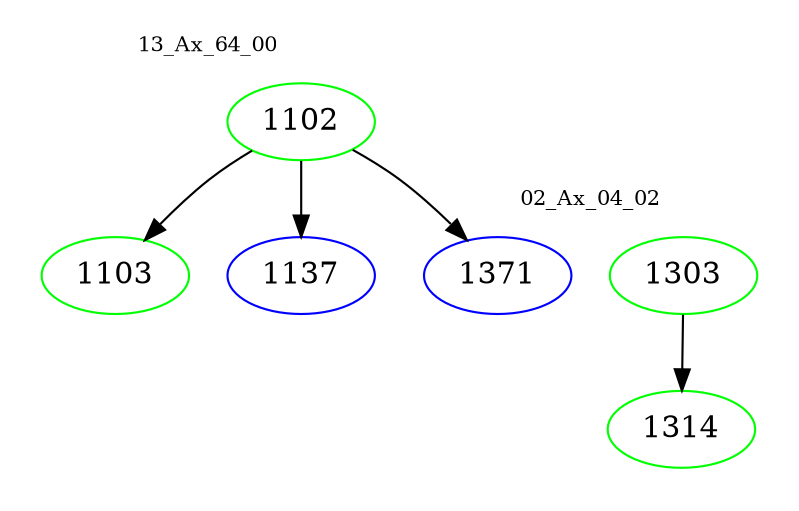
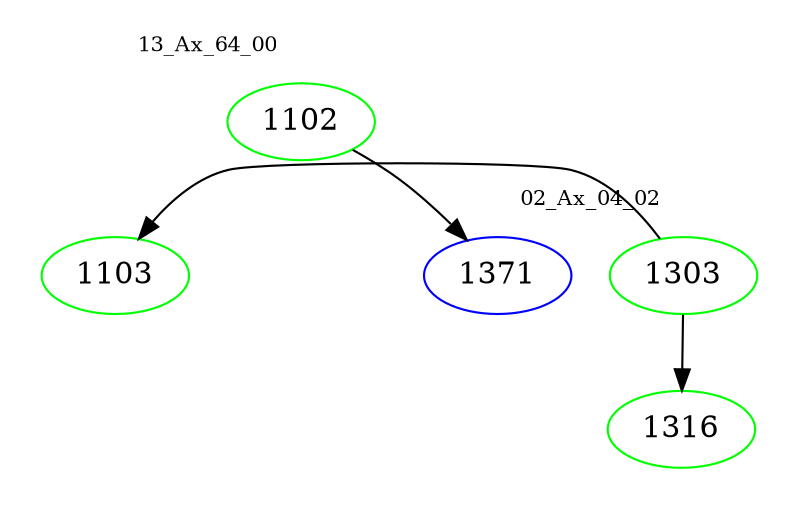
(203, 184) -> (410, 163)
(301, 276) -> none
(681, 429) -> (681, 429)
